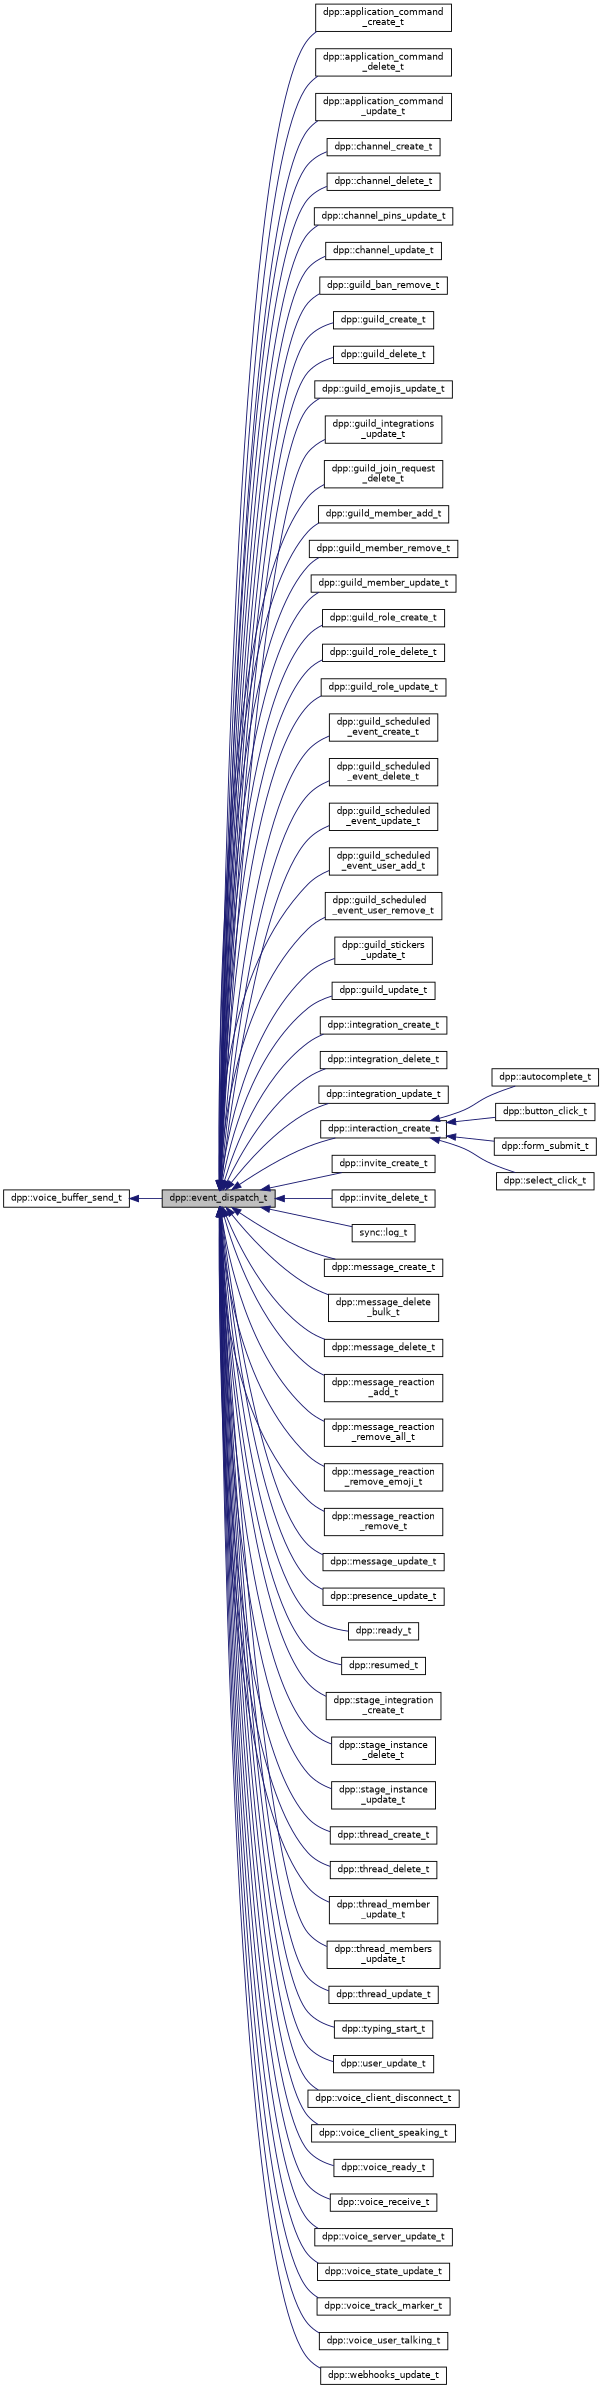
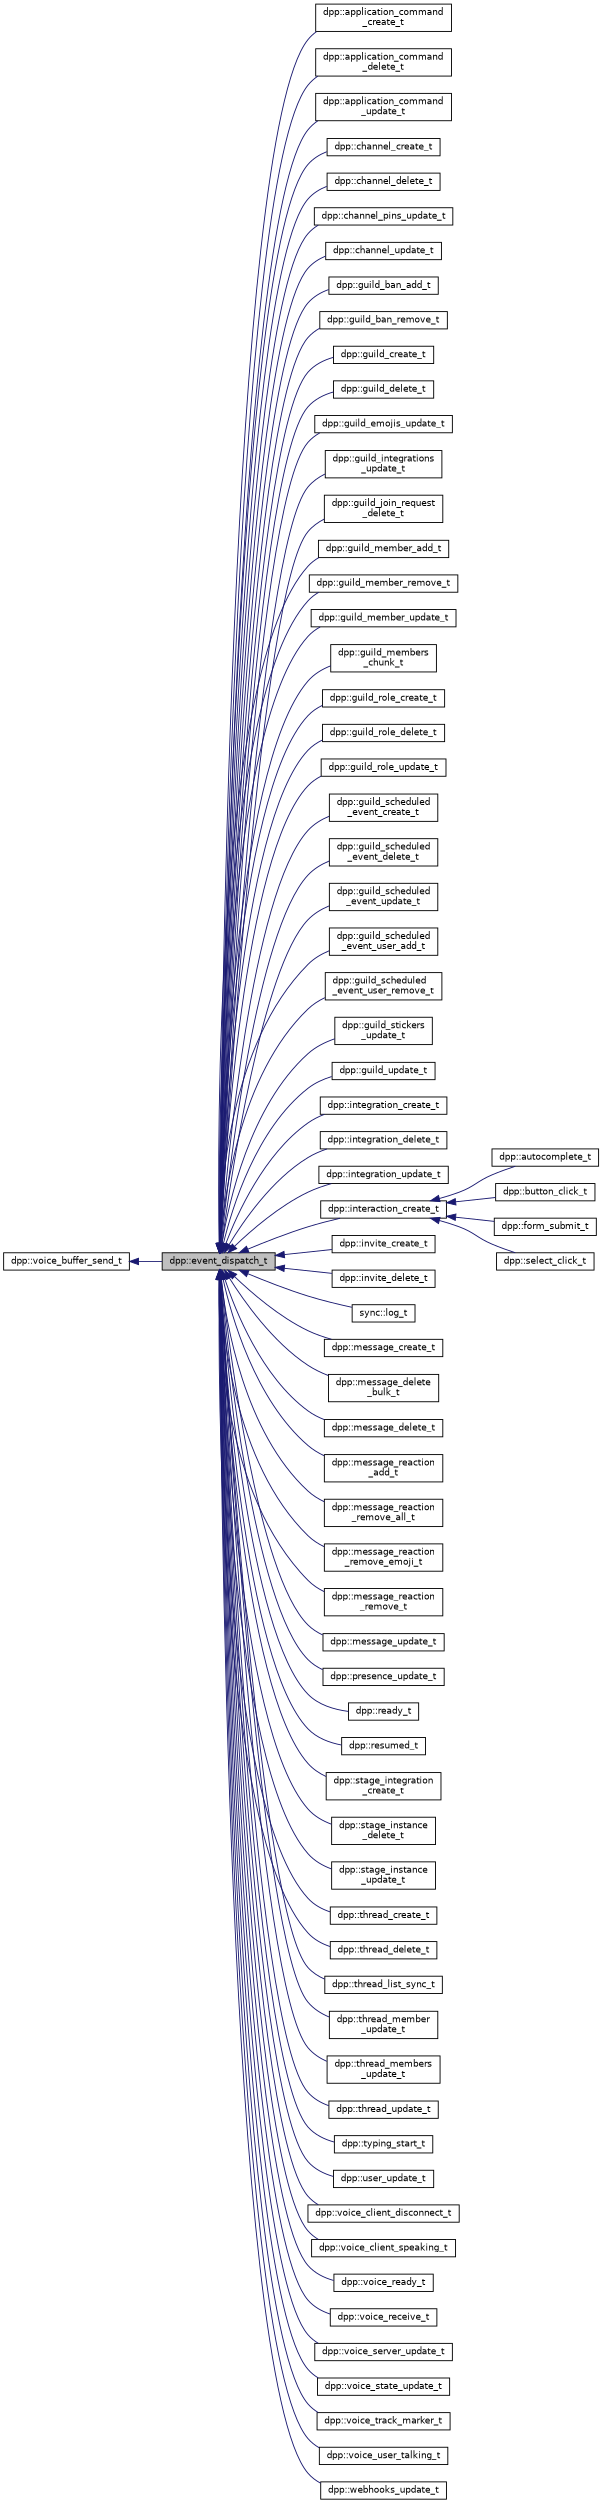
none -> (384, 286)
none -> (384, 658)
none -> (384, 1985)
